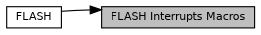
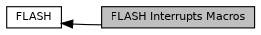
(76, 10) -> (87, 25)
